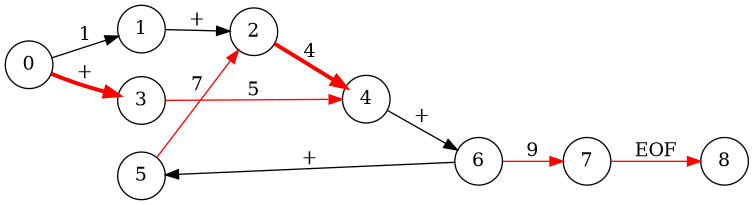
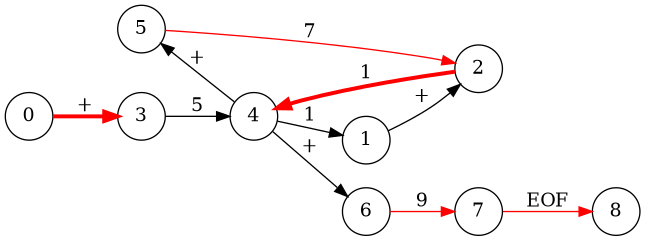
(79, 49) -> (304, 127)
(310, 52) -> (366, 73)
(247, 100) -> (191, 116)
(317, 168) -> (203, 77)
